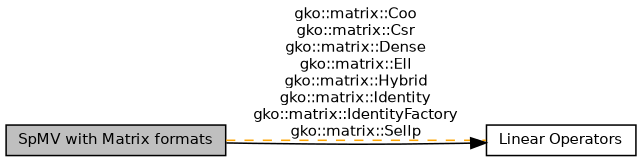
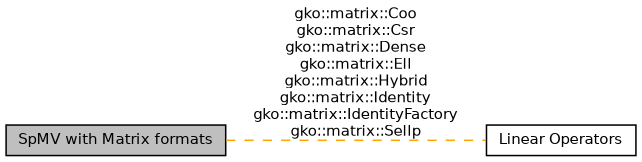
(349, 144) -> none
